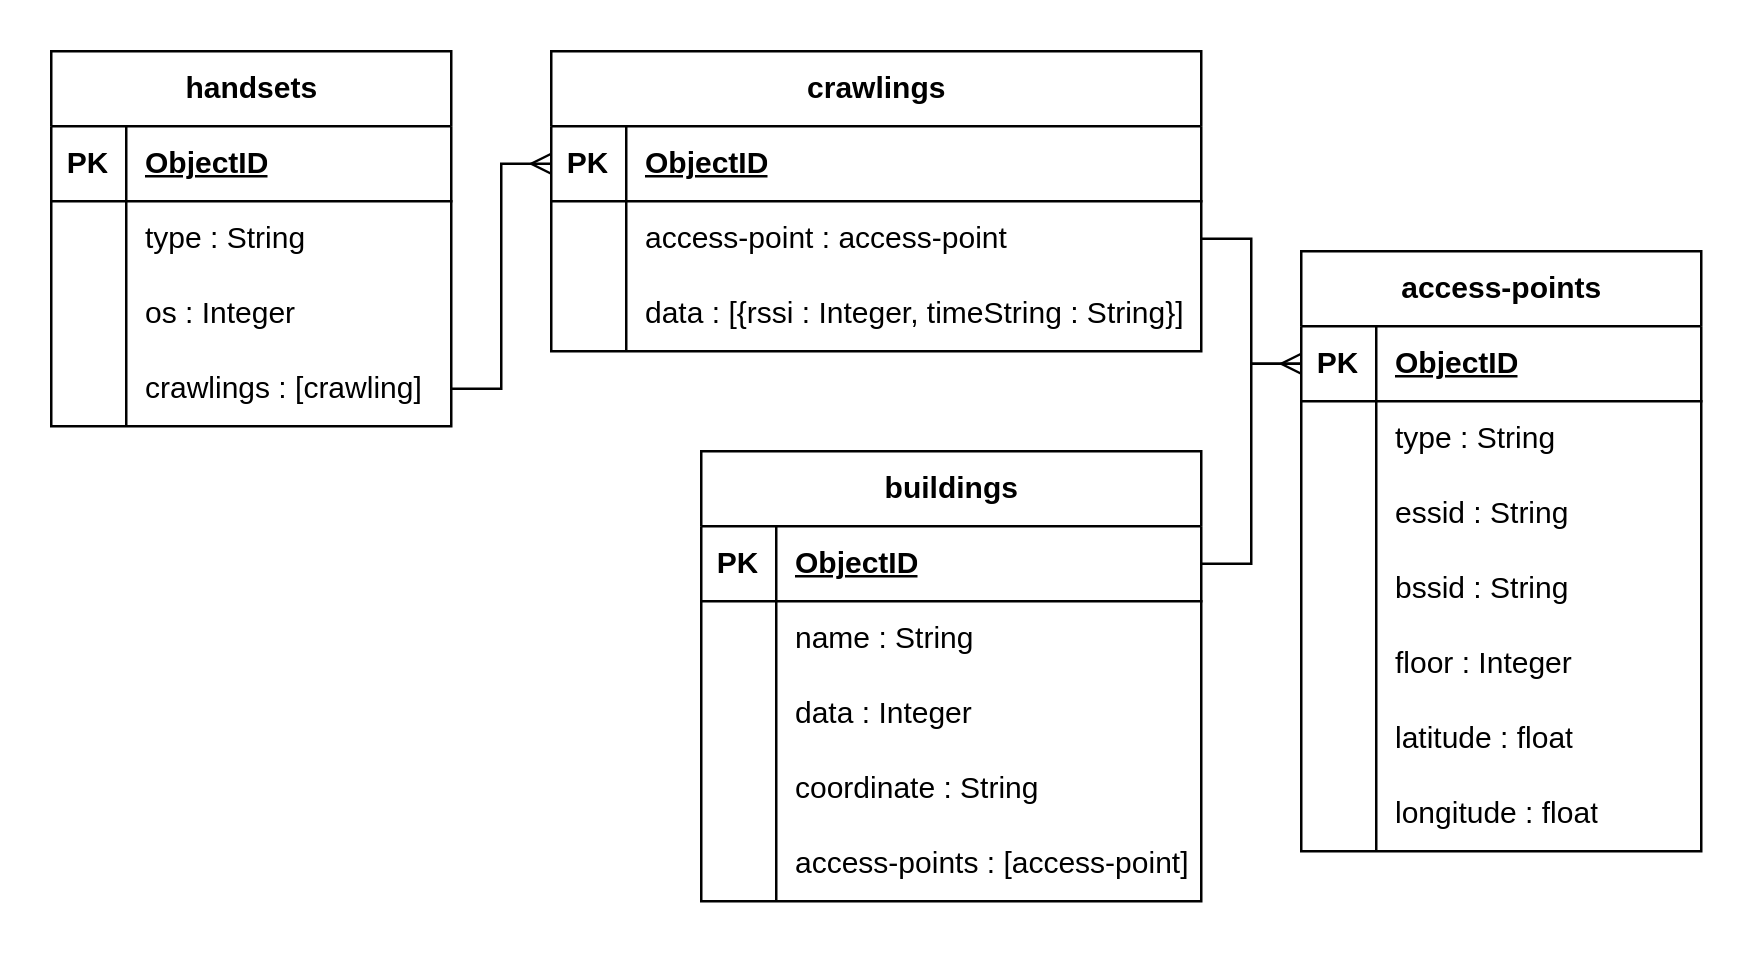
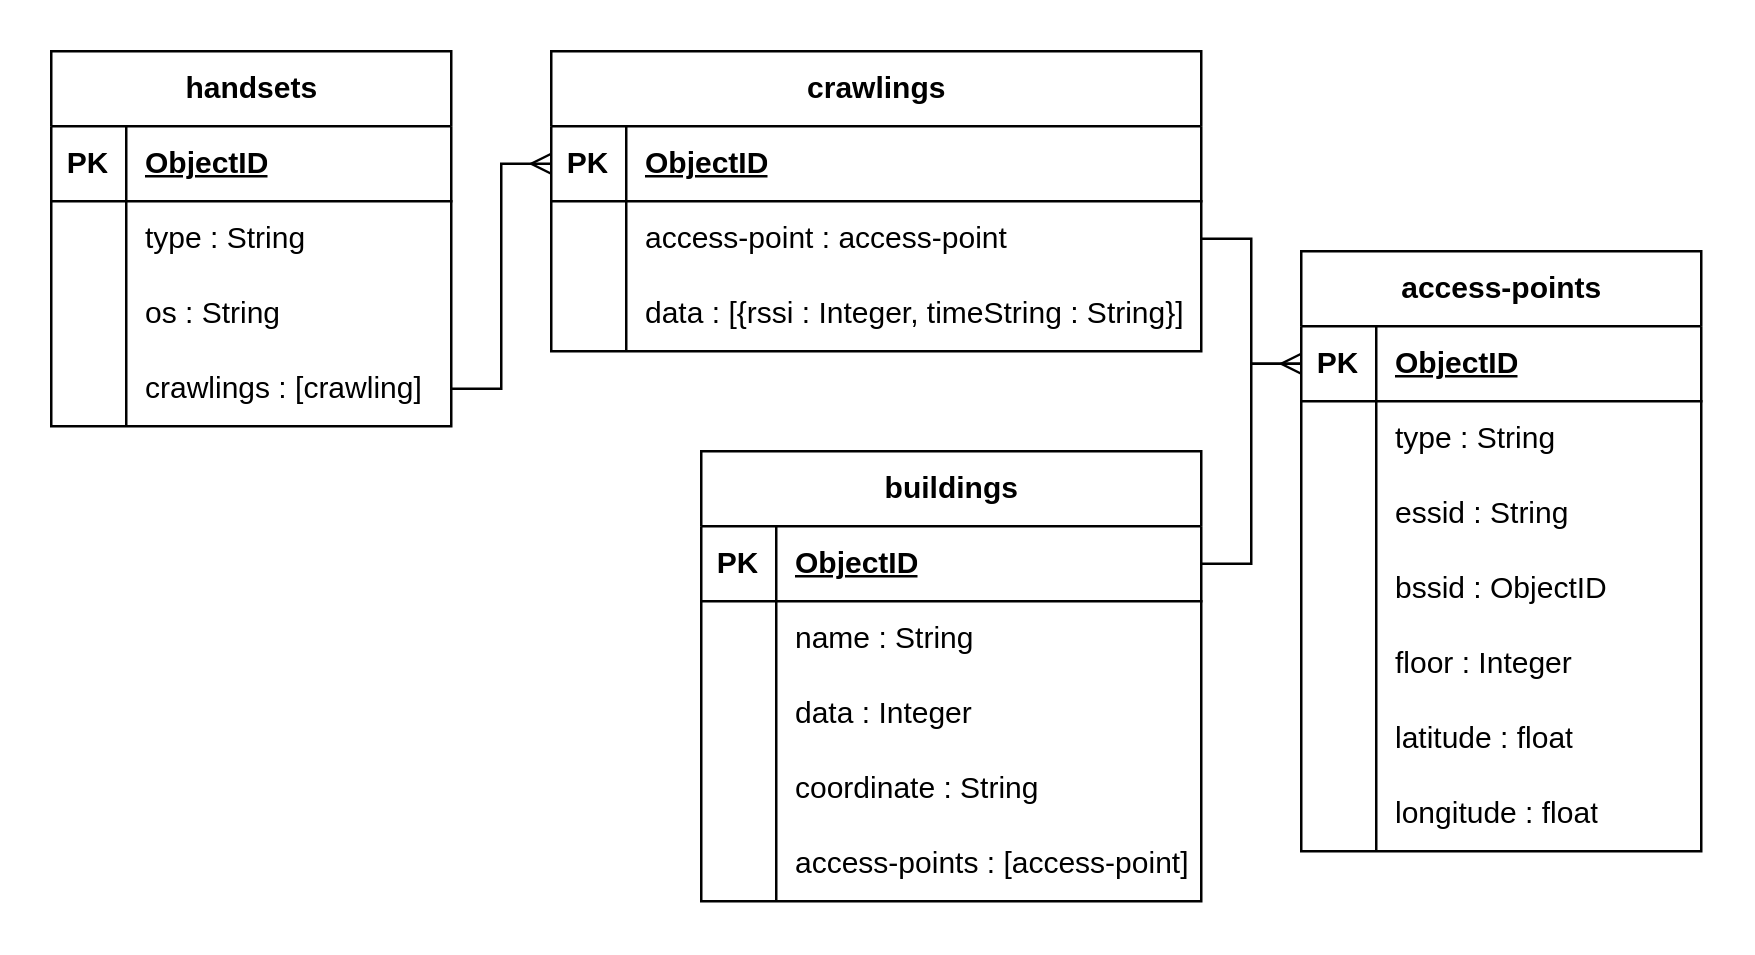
(235, 314) -> (223, 314)
(1494, 589) -> (1515, 589)
